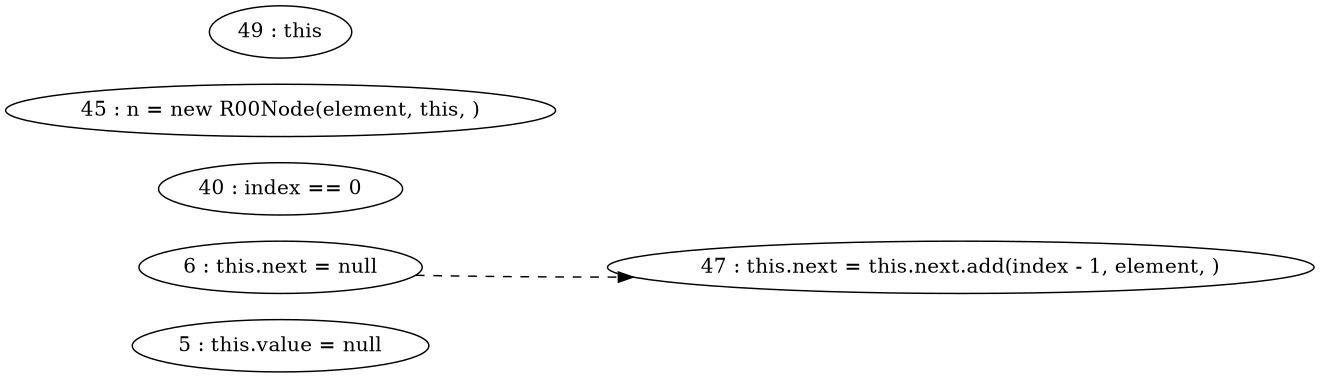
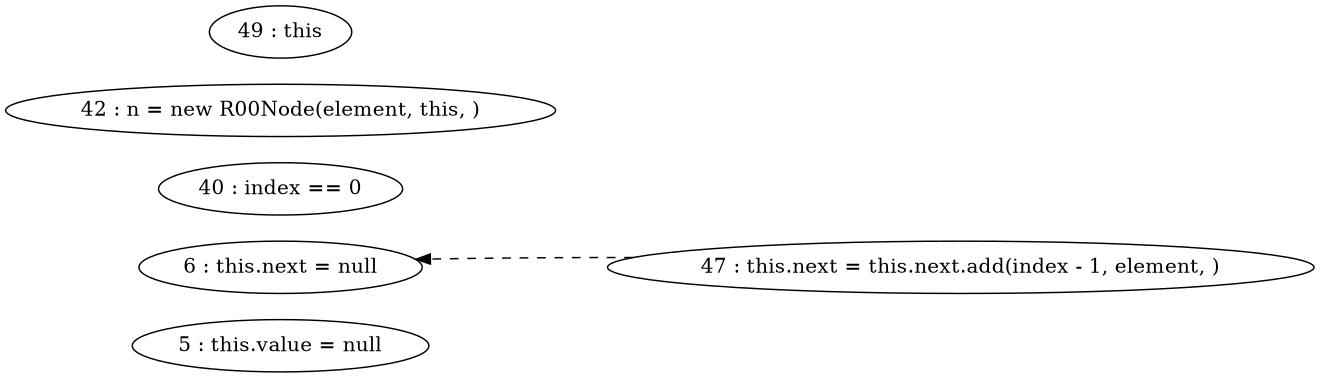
(281, 110) -> (281, 110)
(517, 277) -> (532, 258)
